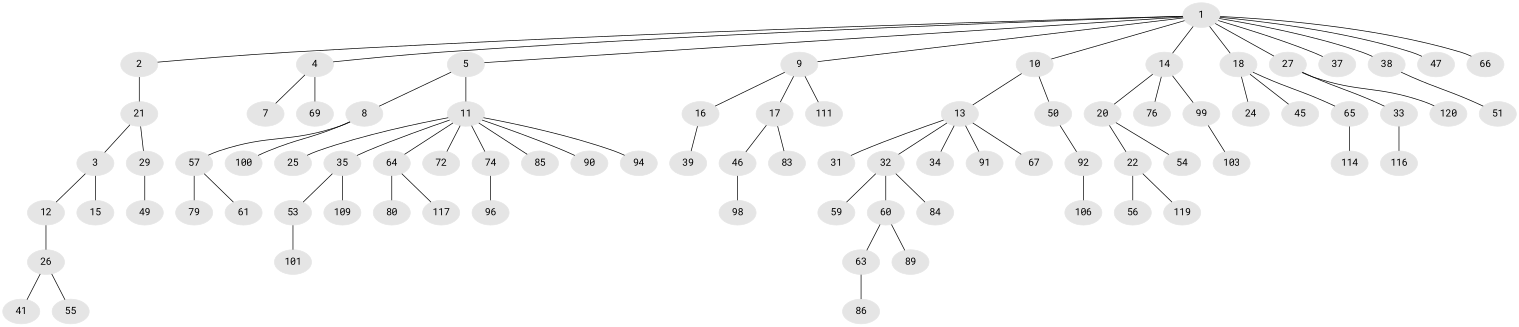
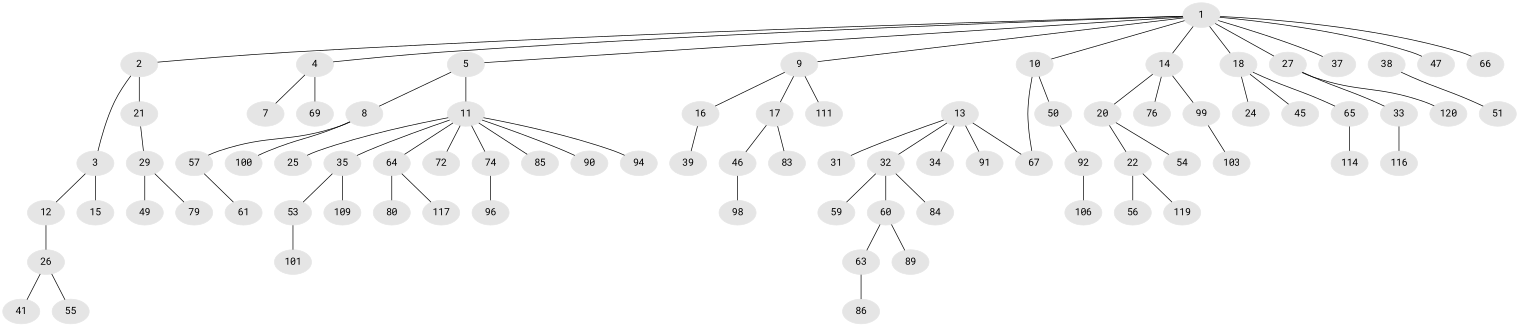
(1297, 34) -> none
(997, 89) -> (1028, 114)
(117, 139) -> (110, 112)
(194, 188) -> (169, 188)
